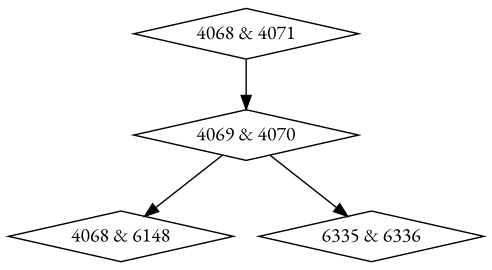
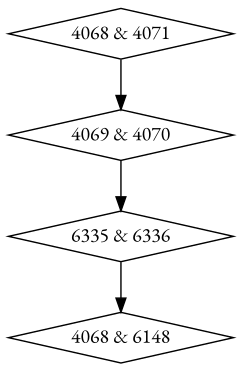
(189, 182) -> (121, 280)
